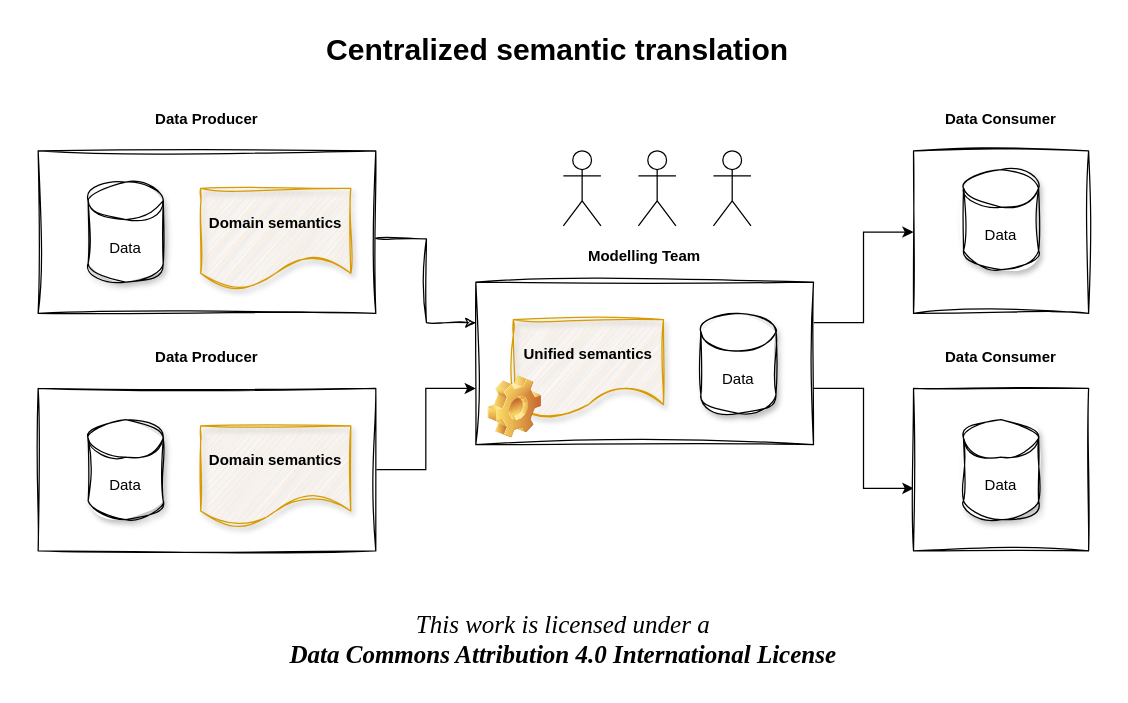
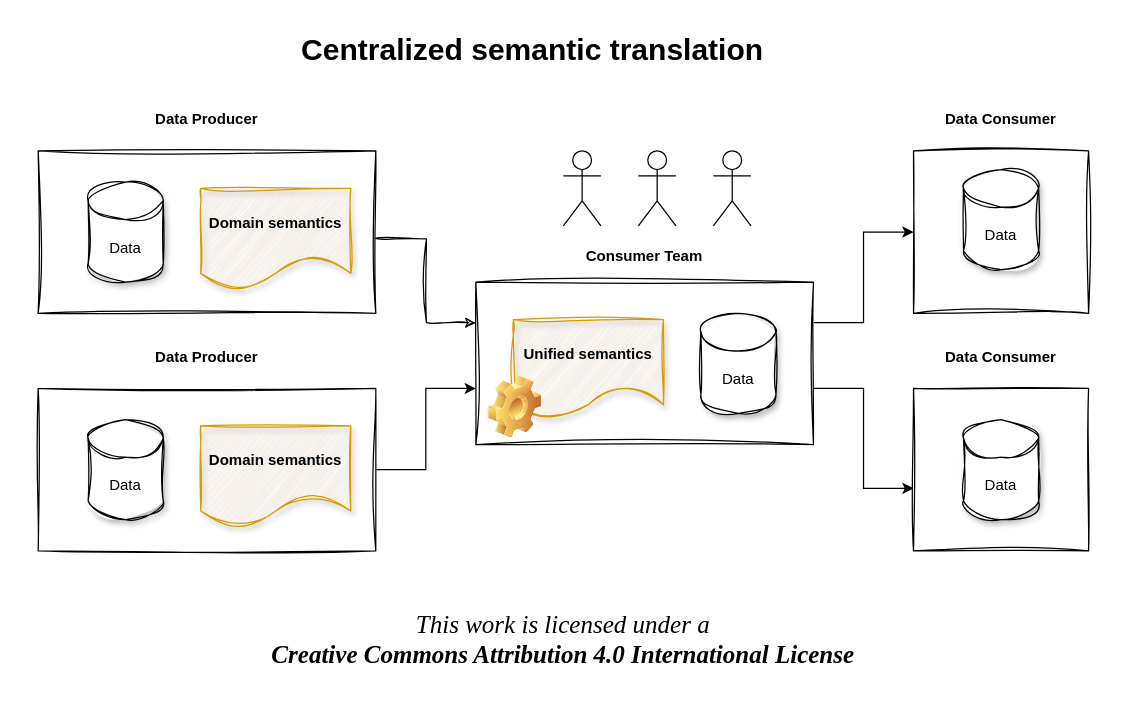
(557, 51) -> (532, 51)
(644, 257) -> (644, 257)
(563, 638) -> (563, 638)
